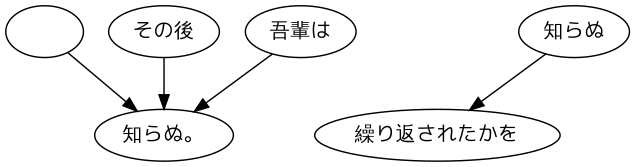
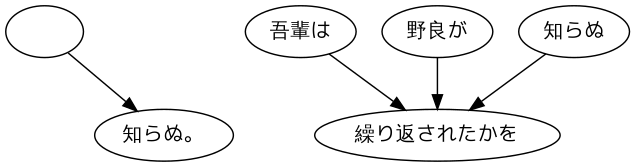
(164, 32) -> none
none -> (437, 32)
(239, 78) -> (361, 78)
